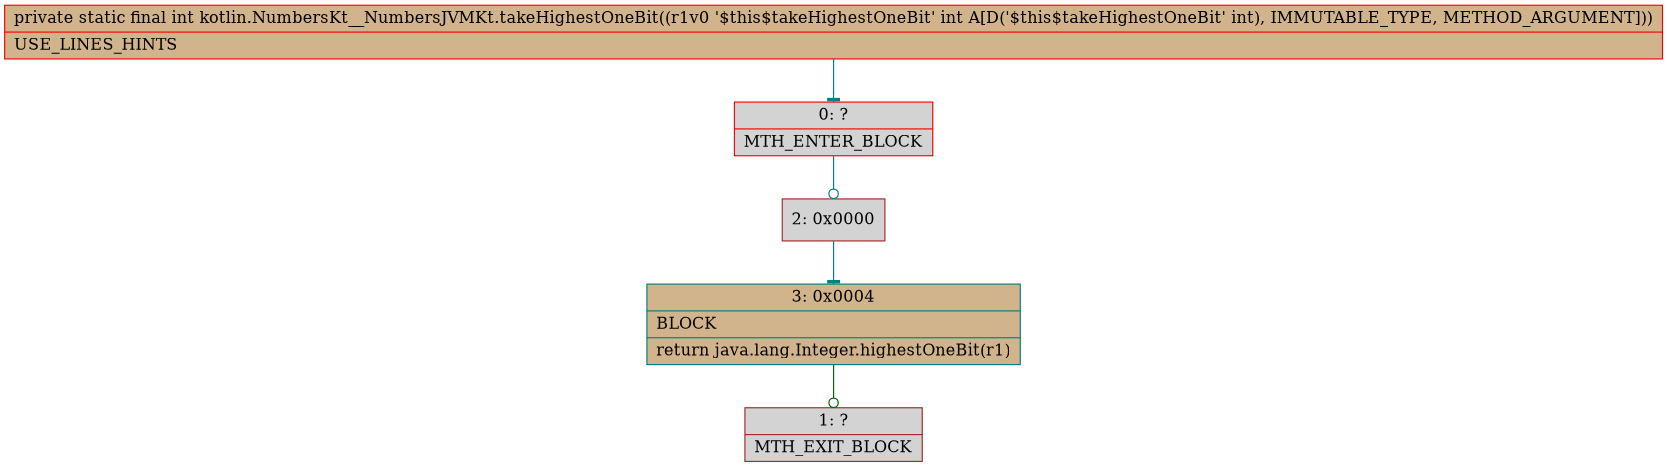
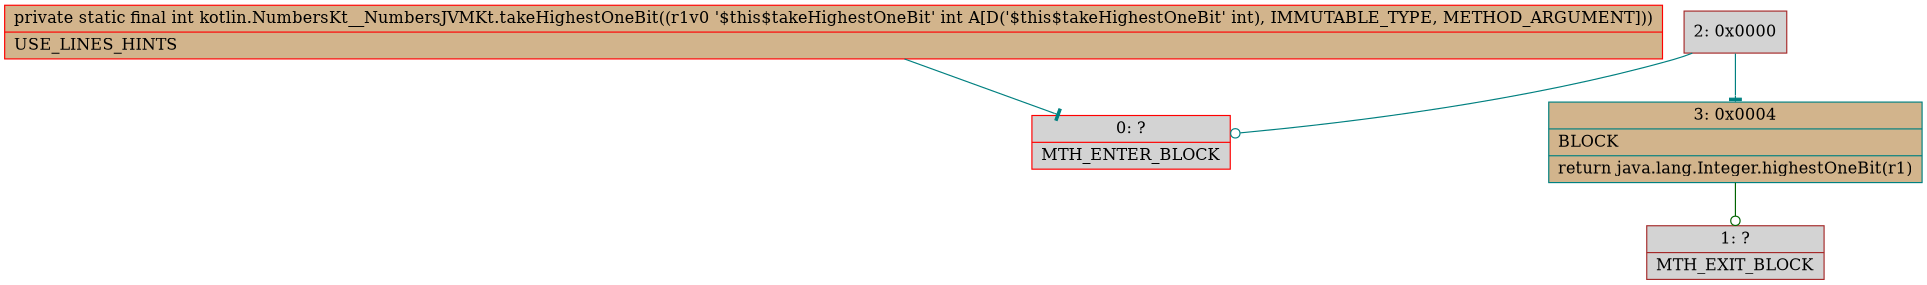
(834, 173) -> (1468, 104)
